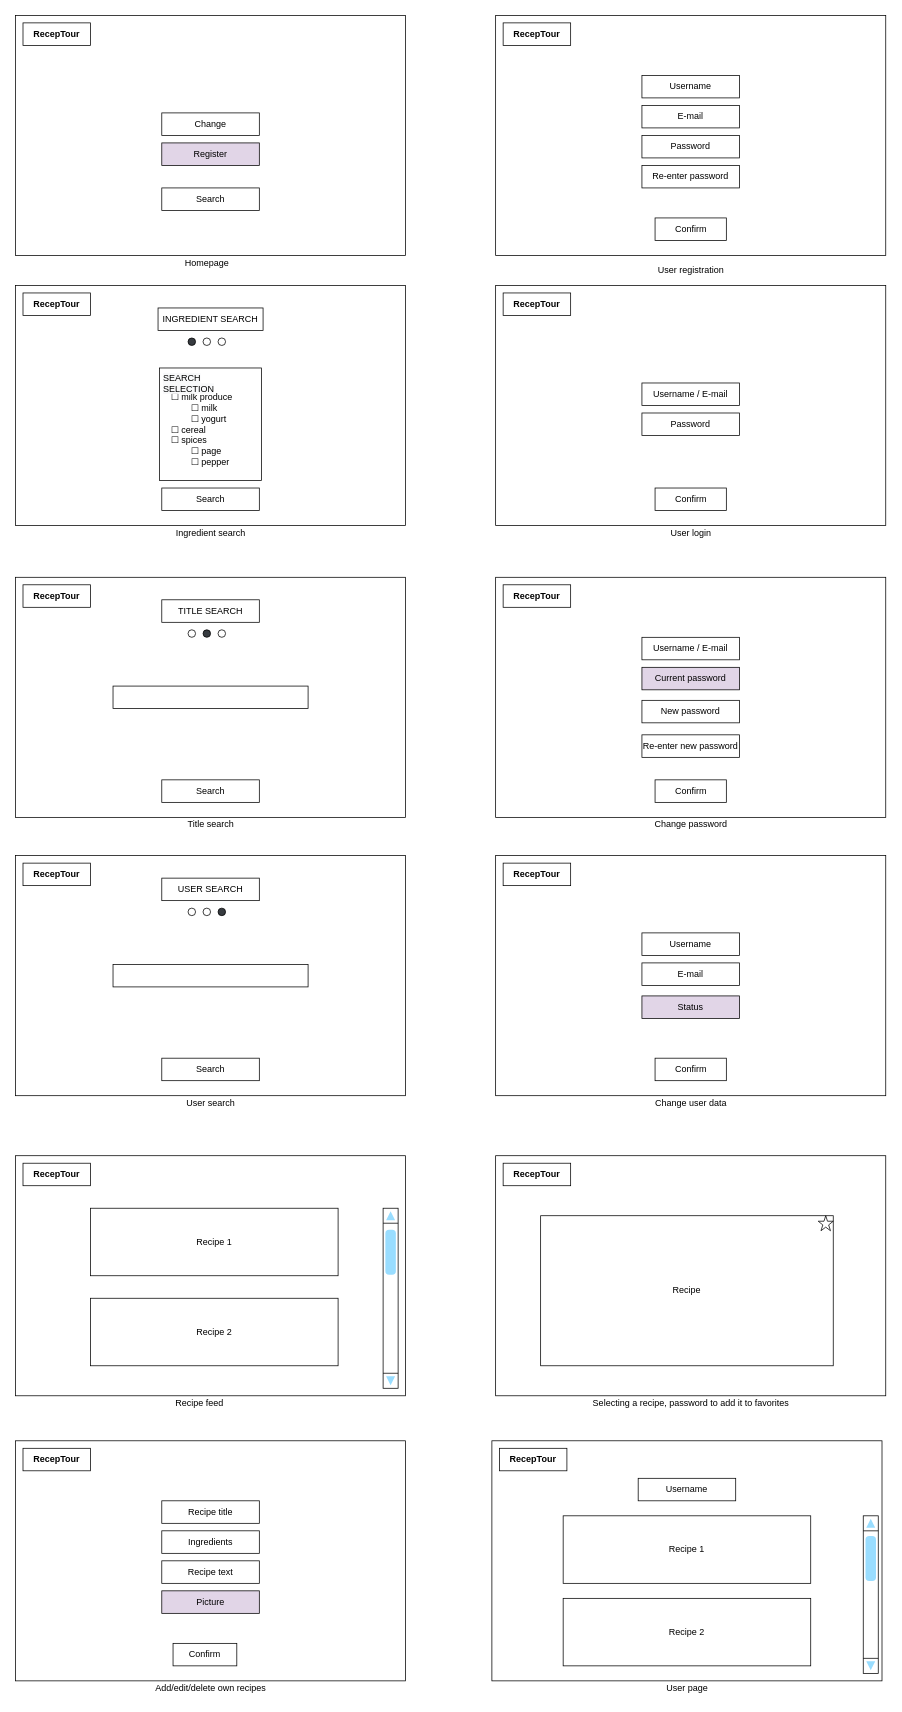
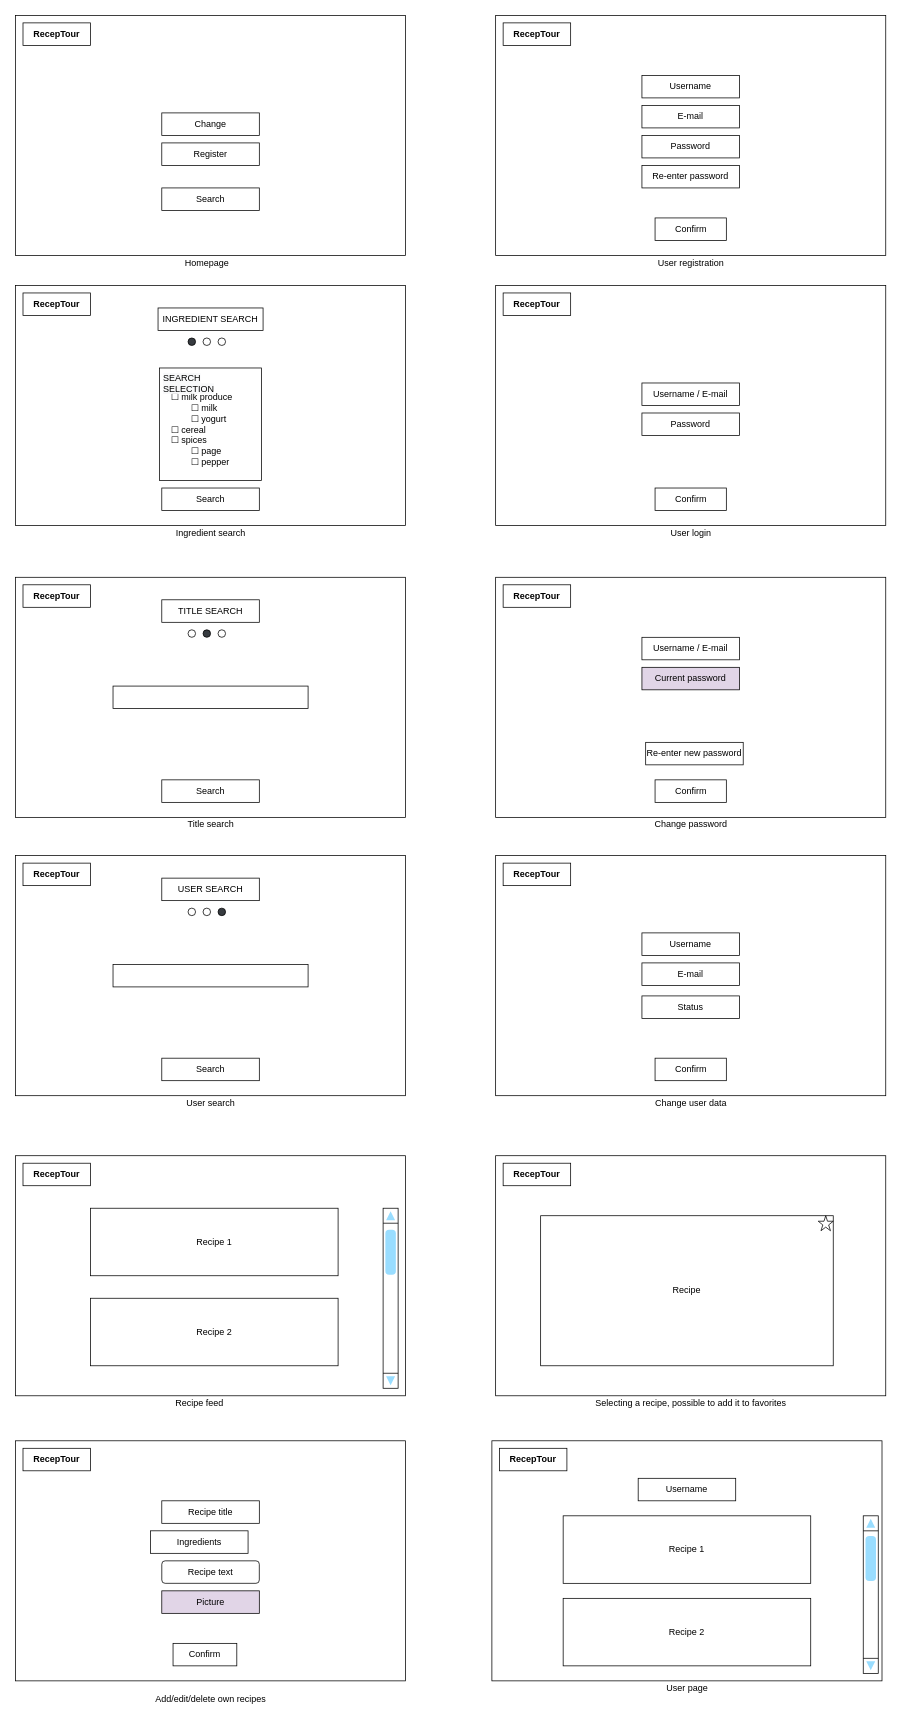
(210, 154) -> (210, 154)
(690, 270) -> (690, 263)
(690, 711) -> none
(690, 746) -> (694, 753)
(690, 1007) -> (690, 1007)
(691, 1403) -> (691, 1403)
(210, 1542) -> (199, 1542)
(210, 1572) -> (210, 1572)
(210, 1688) -> (210, 1699)
